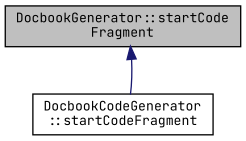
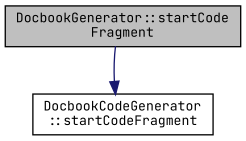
(132, 77) -> (114, 64)
